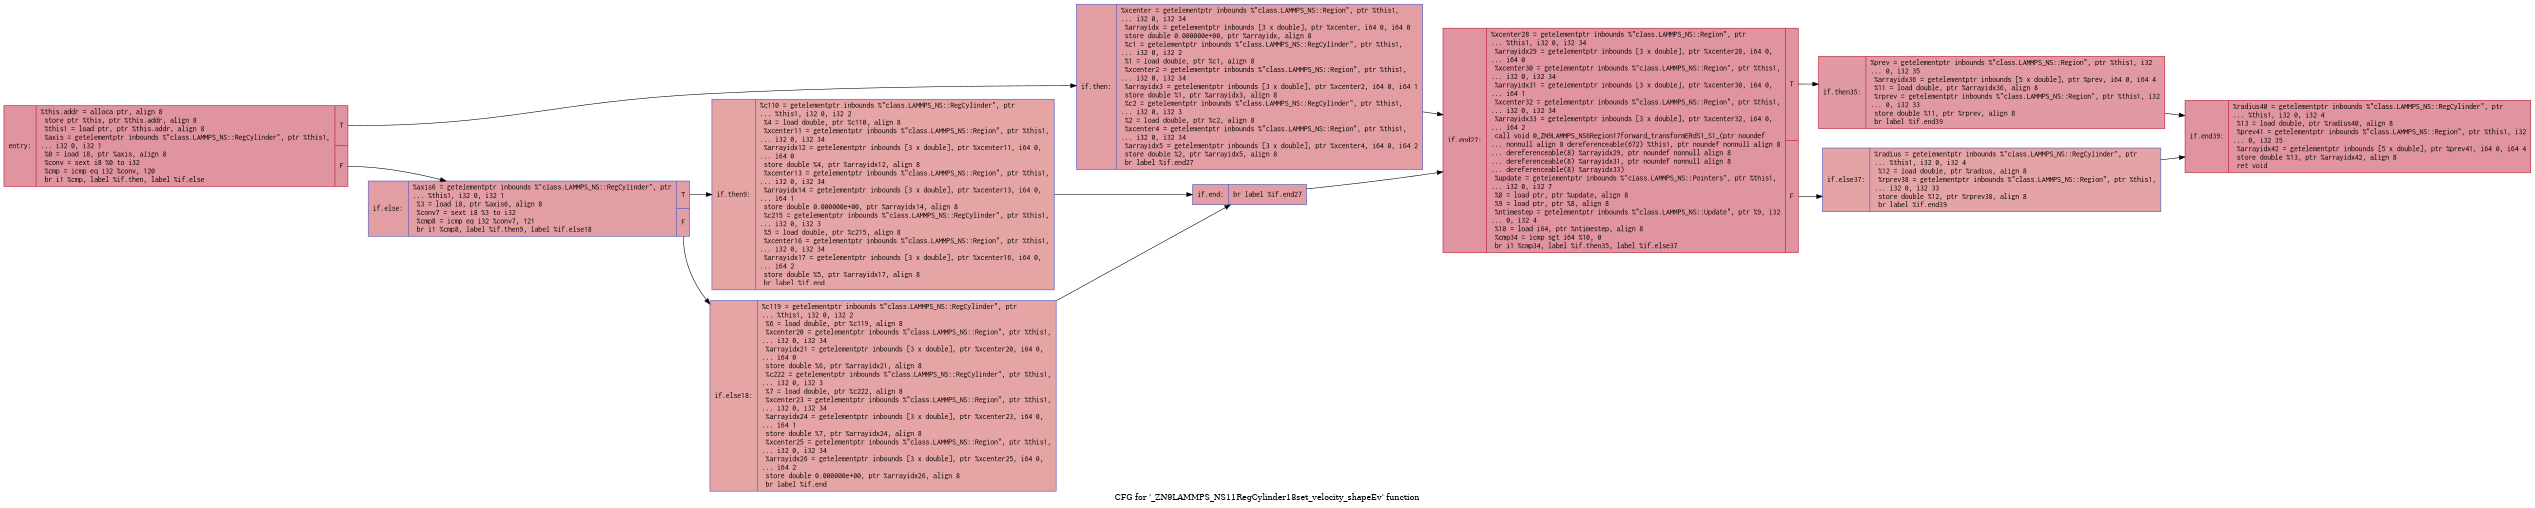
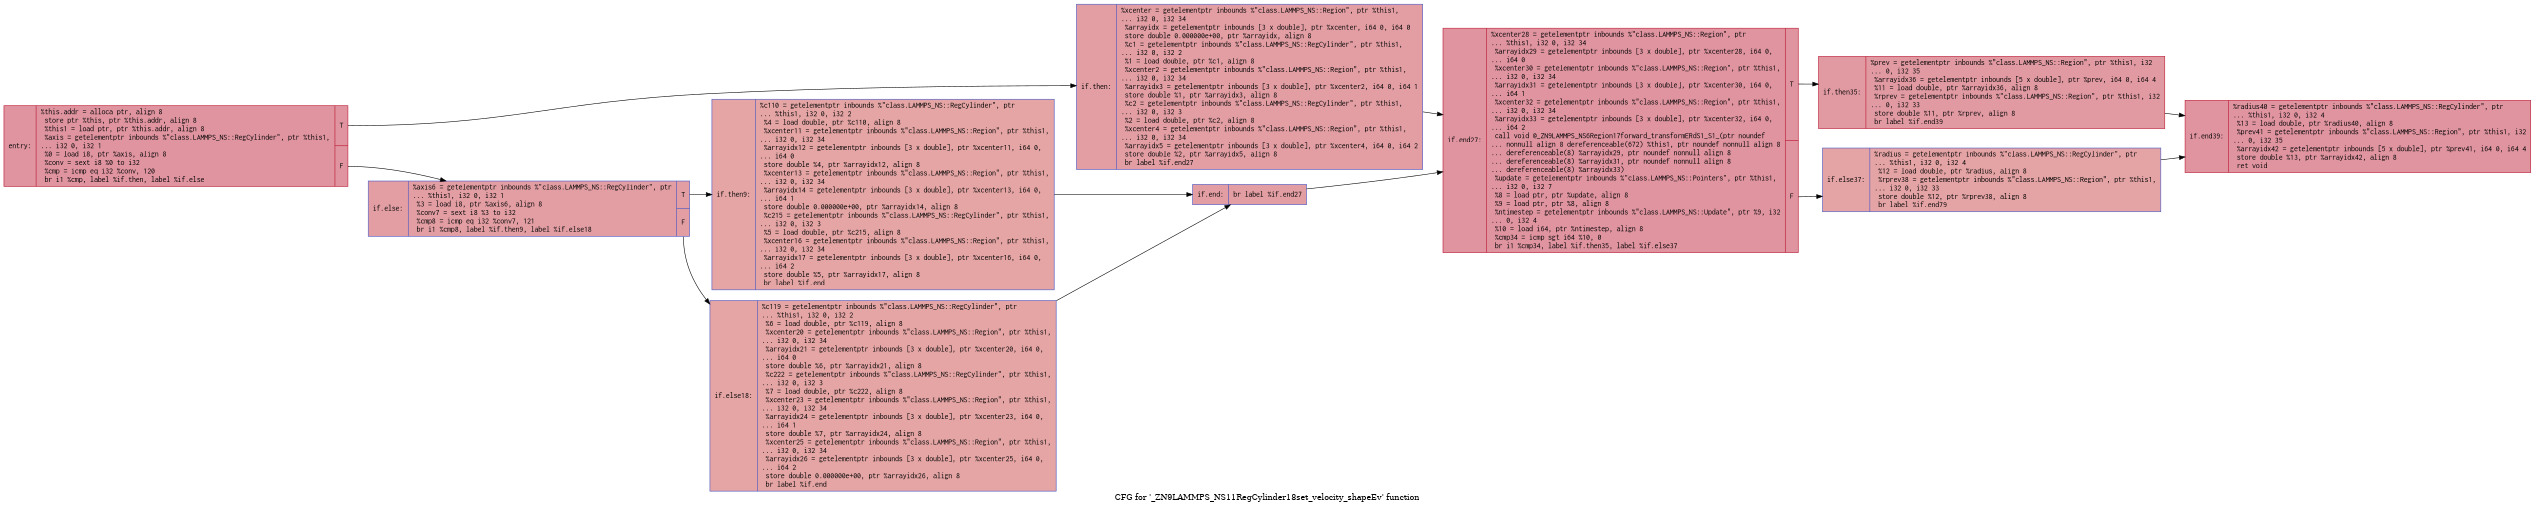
(1911, 205) -> (1911, 205)
